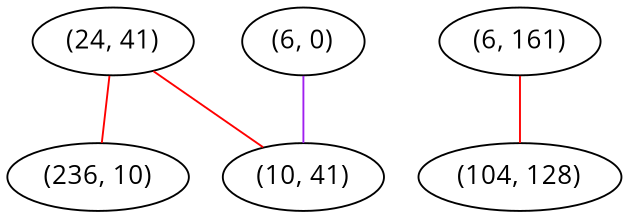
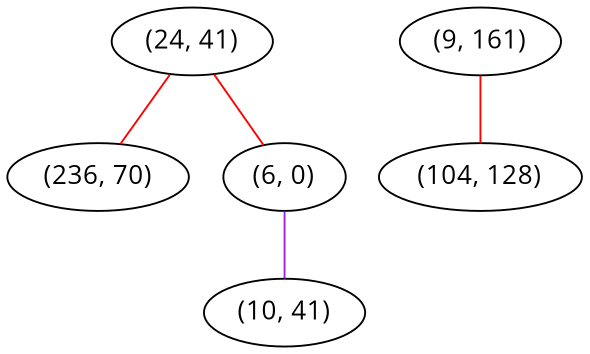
(520, 41) -> (480, 41)
(208, 109) -> (239, 110)
(98, 177) -> (98, 177)
